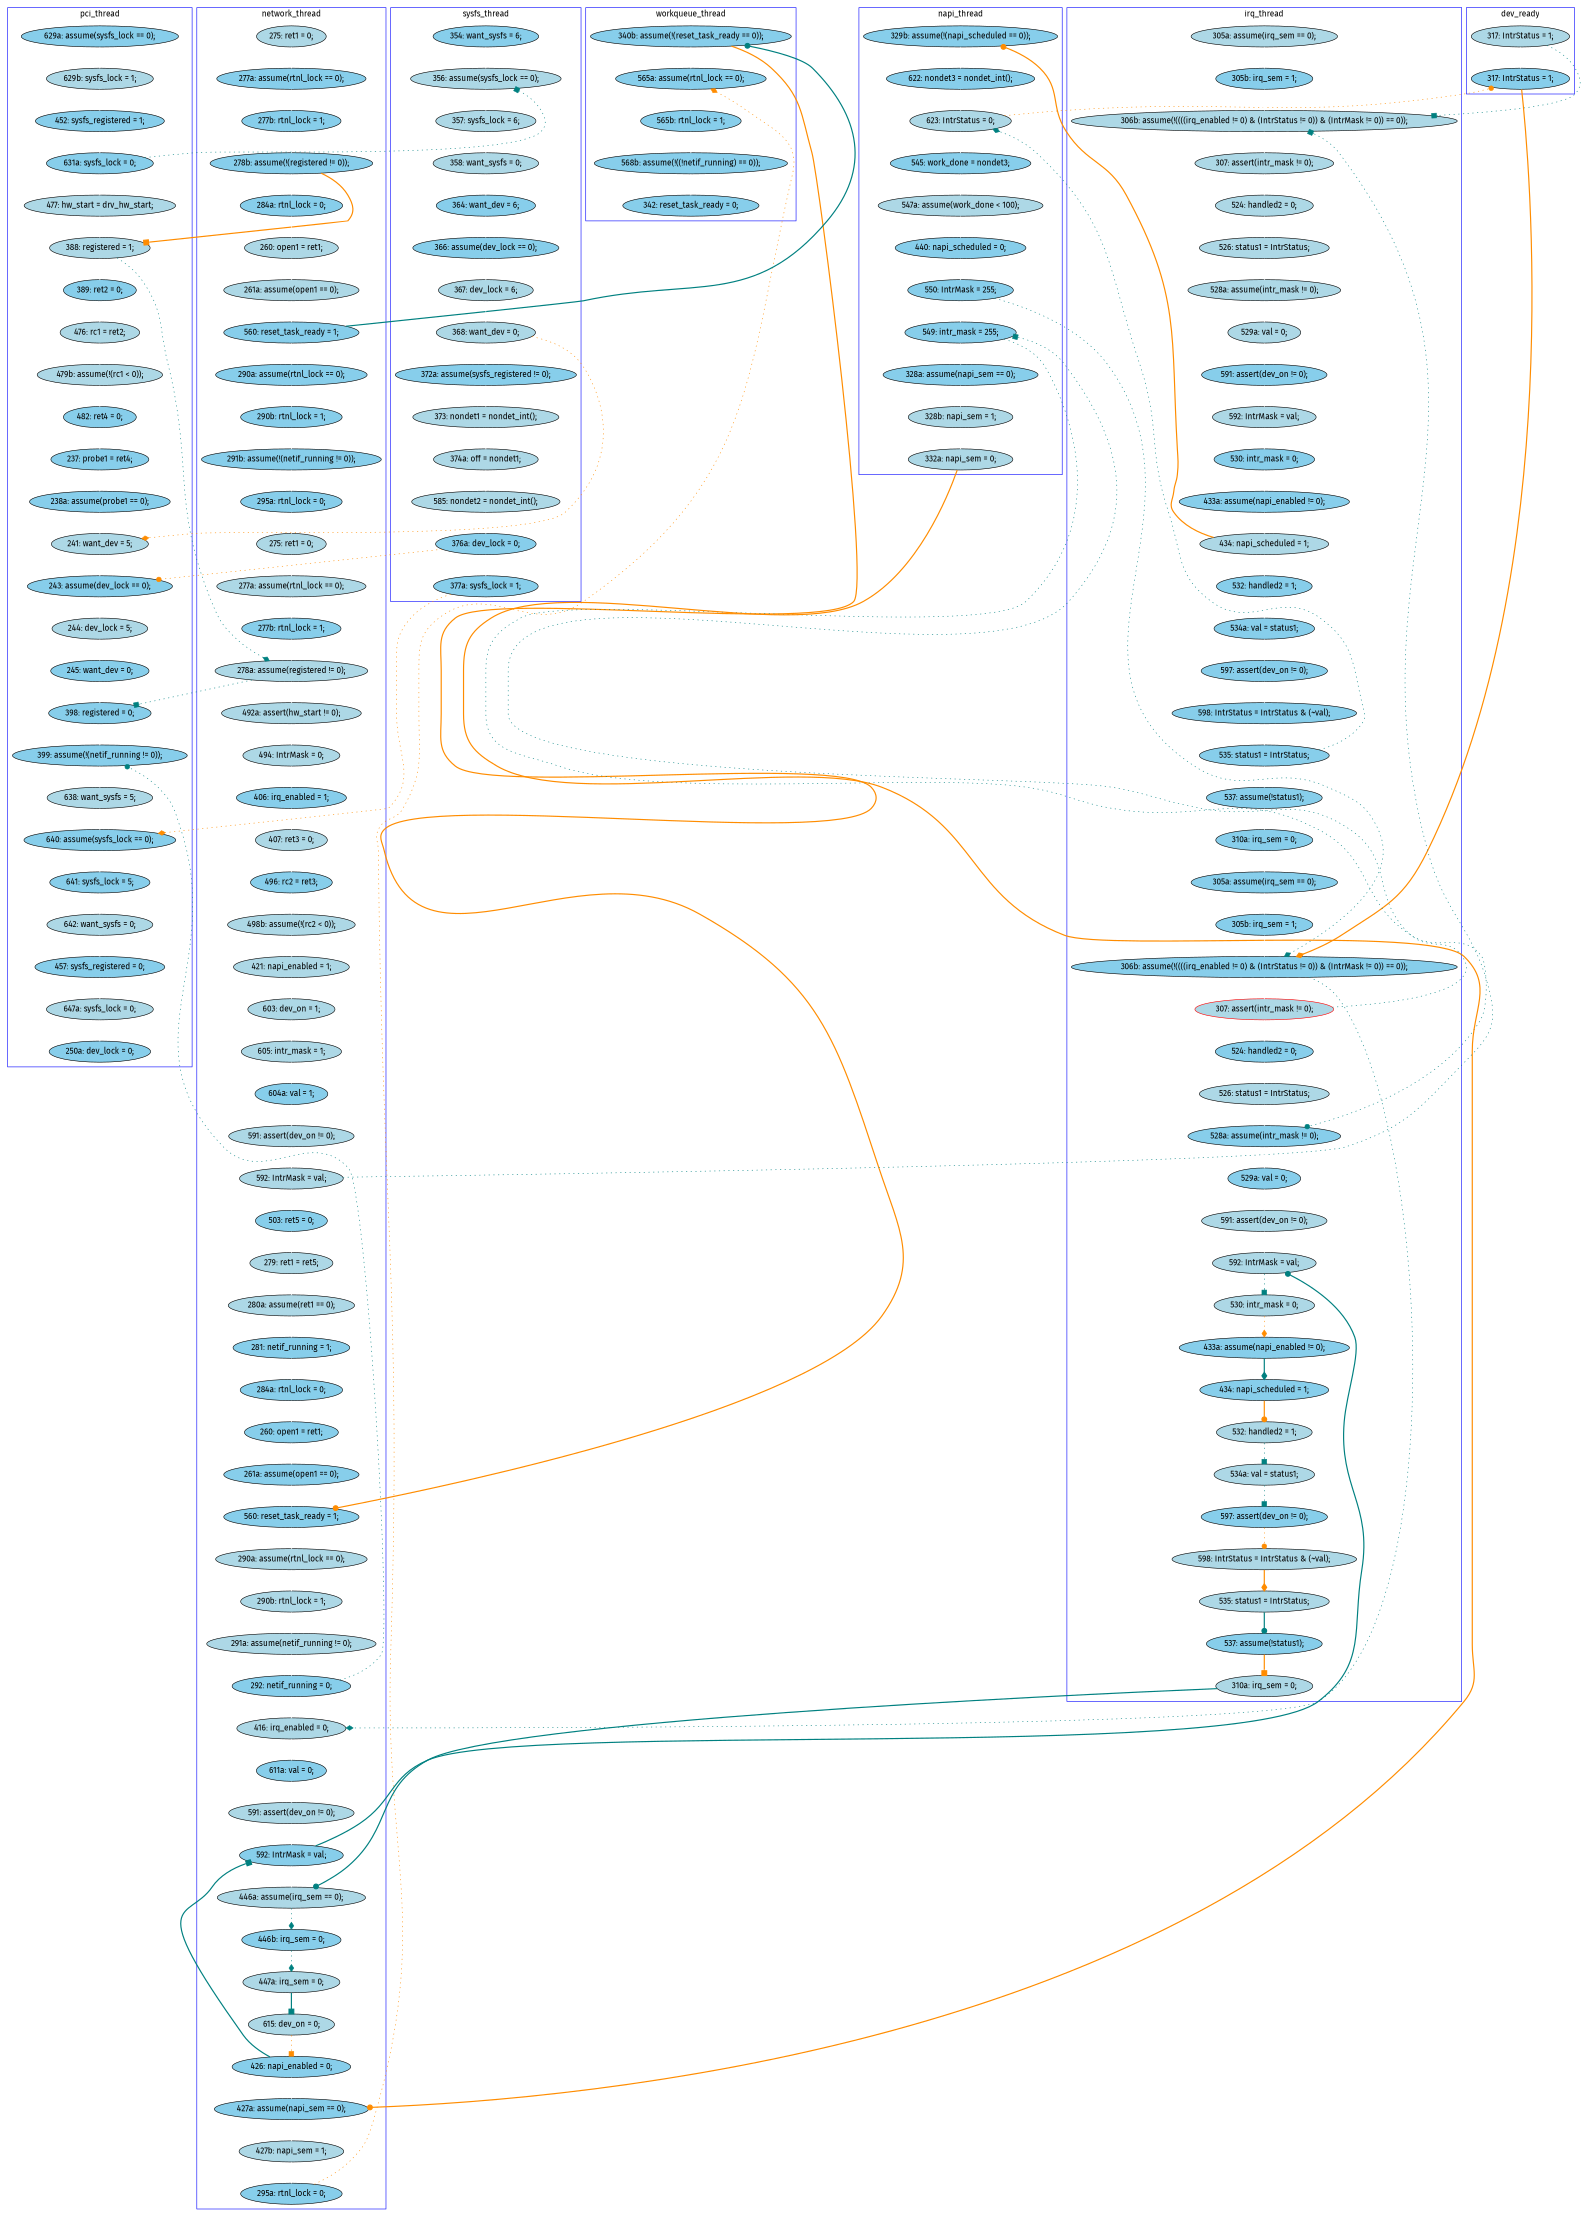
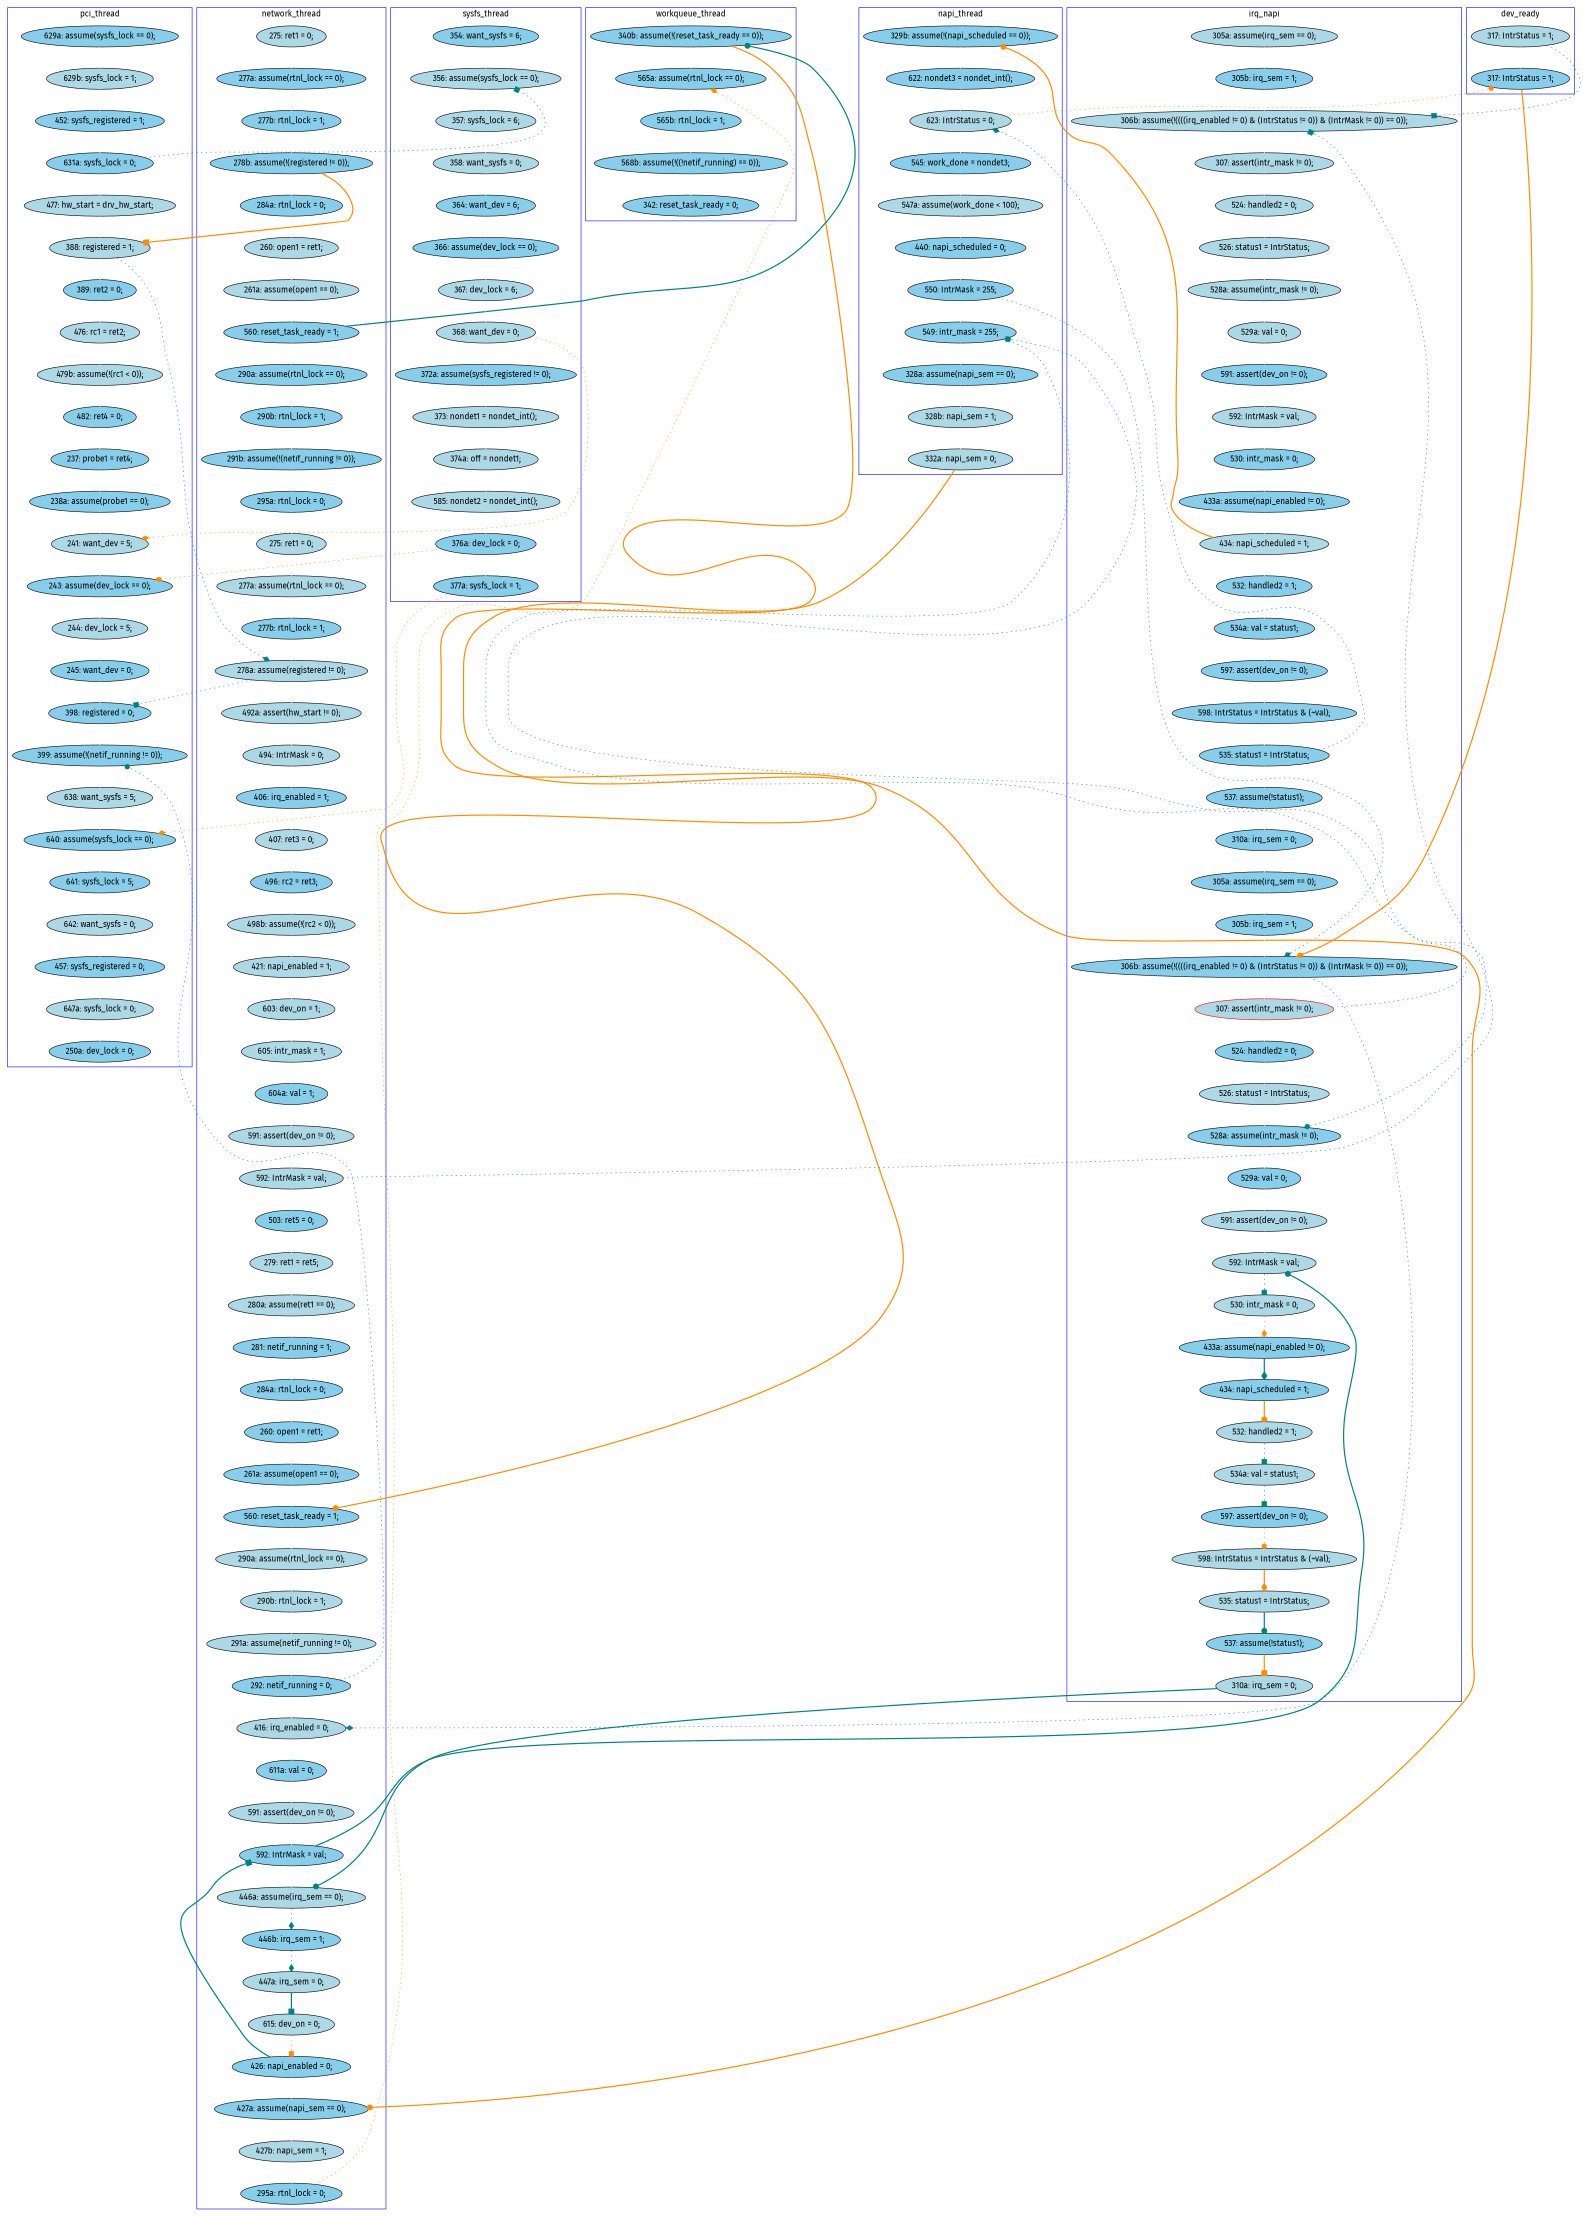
(1264, 14) -> (1264, 14)
(291, 1940) -> (291, 1940)
